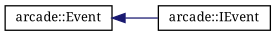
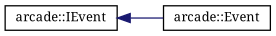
(142, 18) -> (147, 18)
